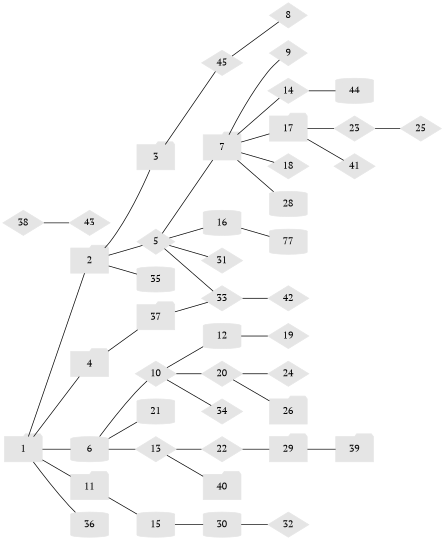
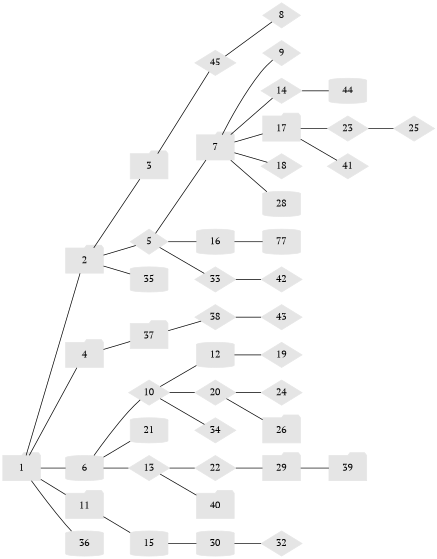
(222, 261) -> none
(191, 307) -> (185, 326)
